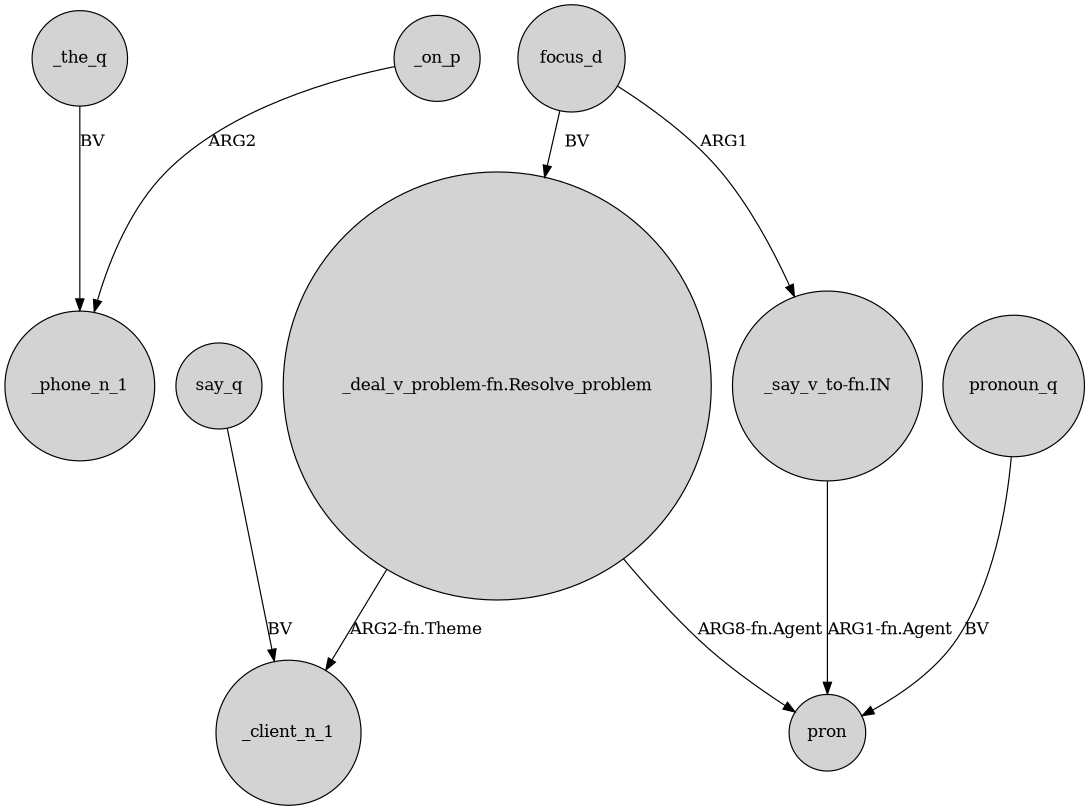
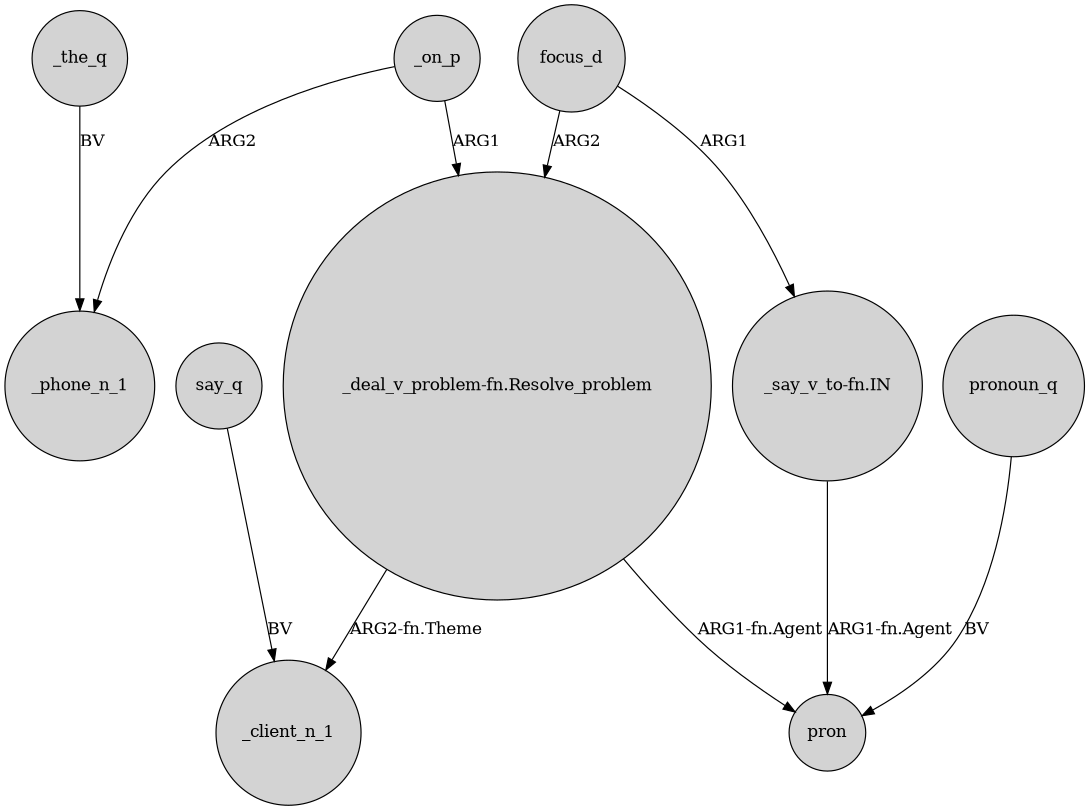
none -> (451, 132)
(577, 142) -> (577, 142)
(760, 630) -> (760, 630)
